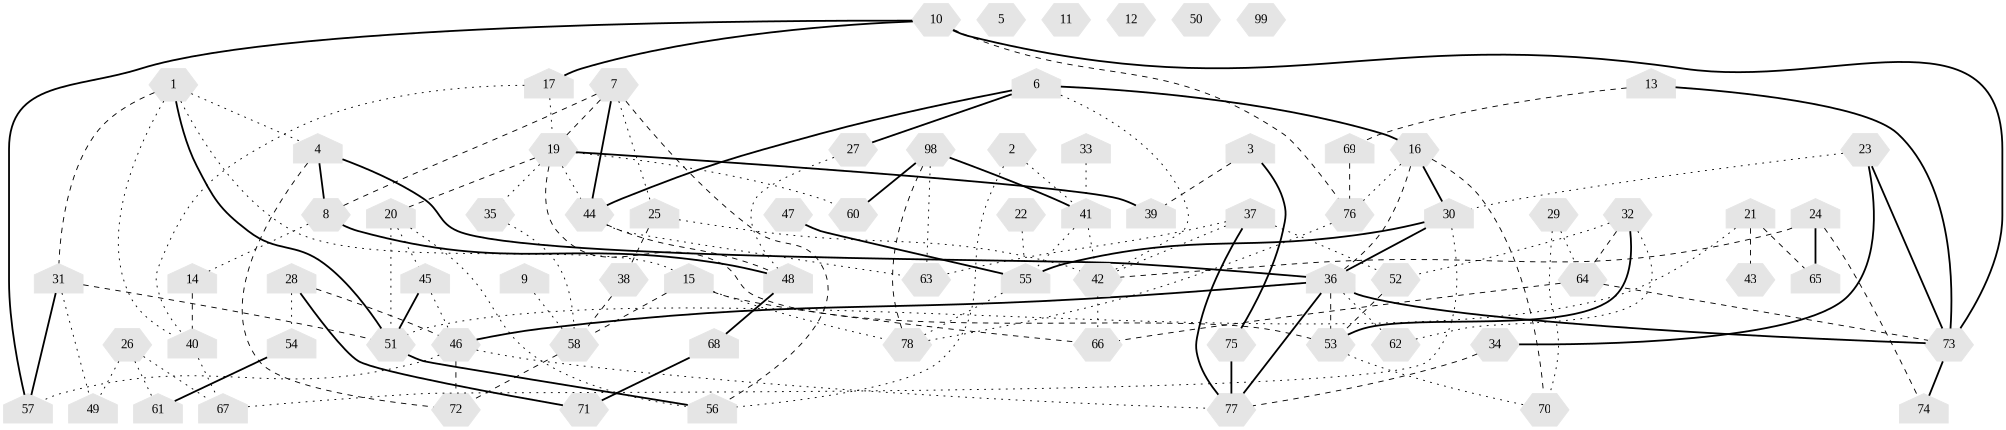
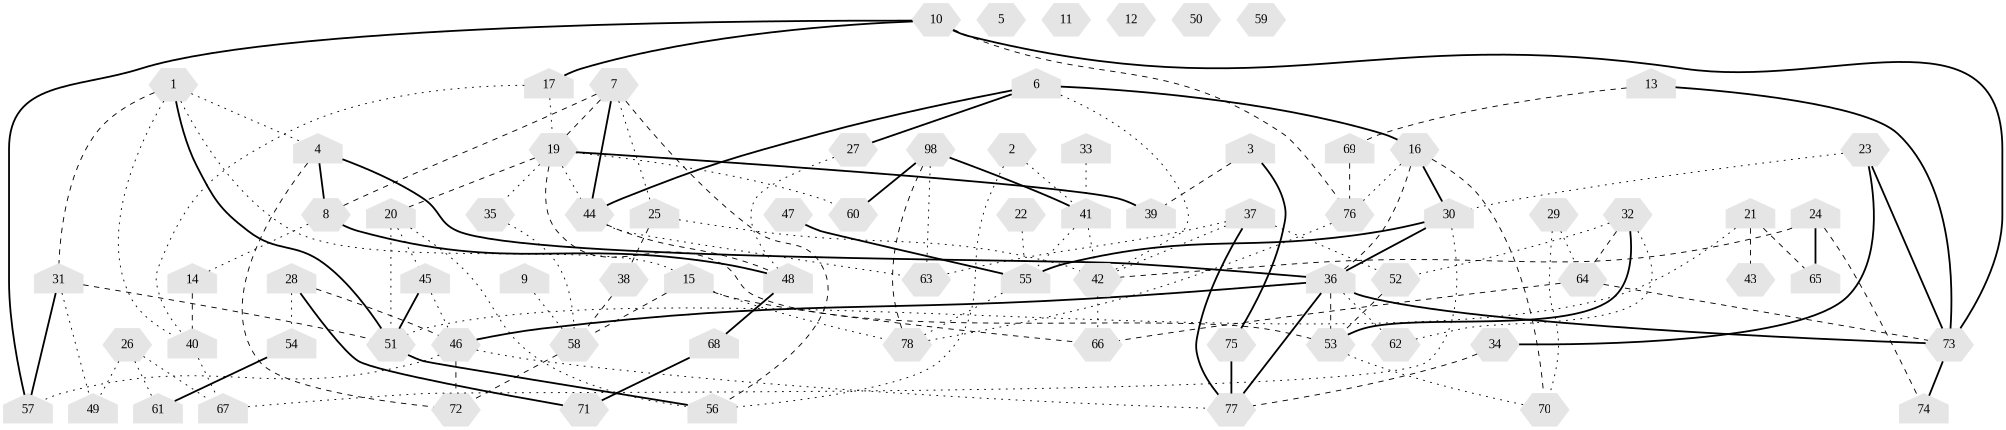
(1261, 20) -> (1261, 20)
